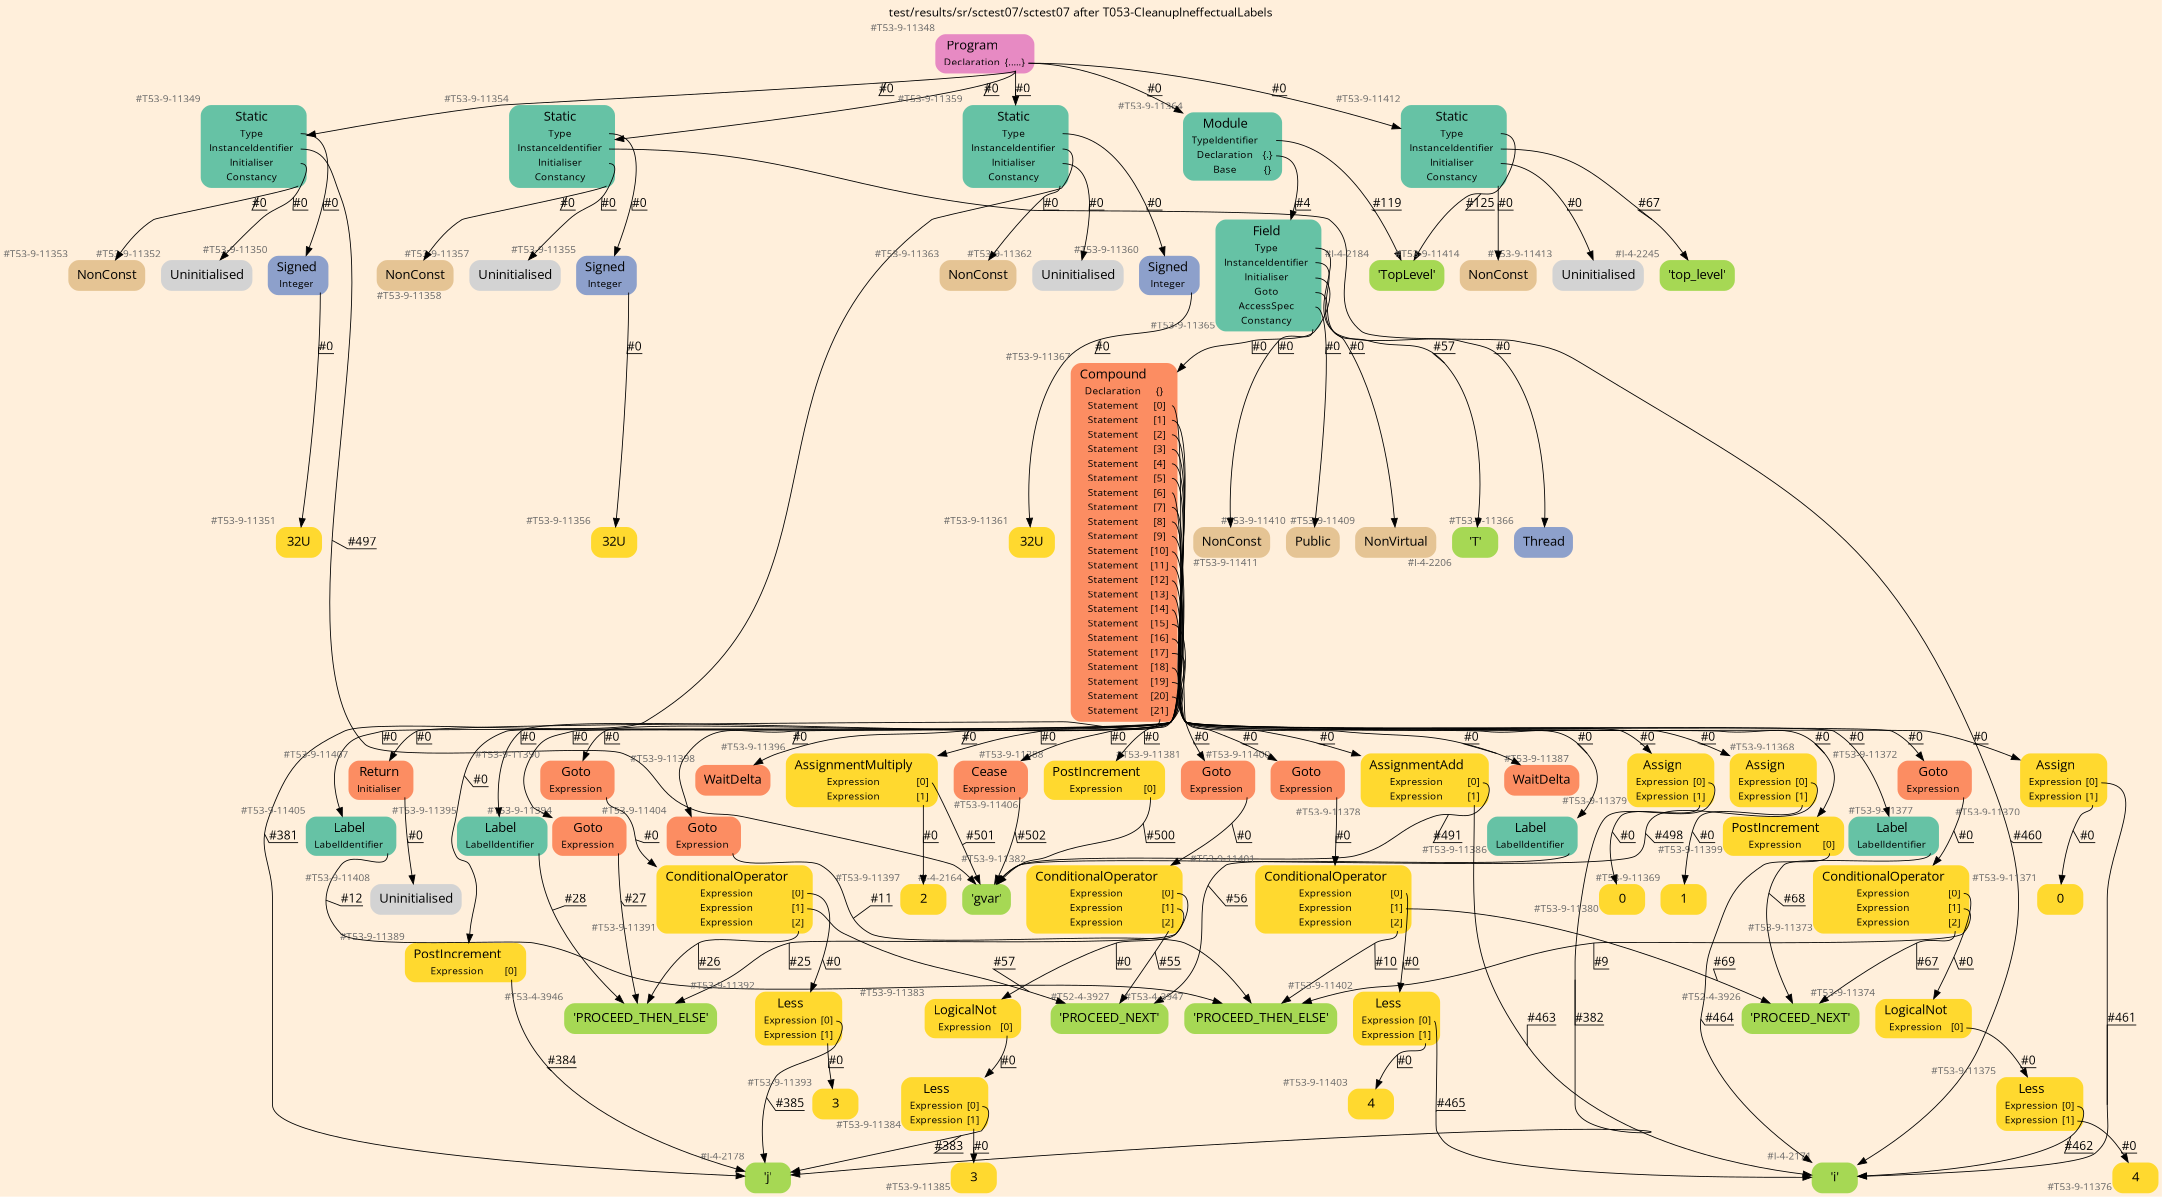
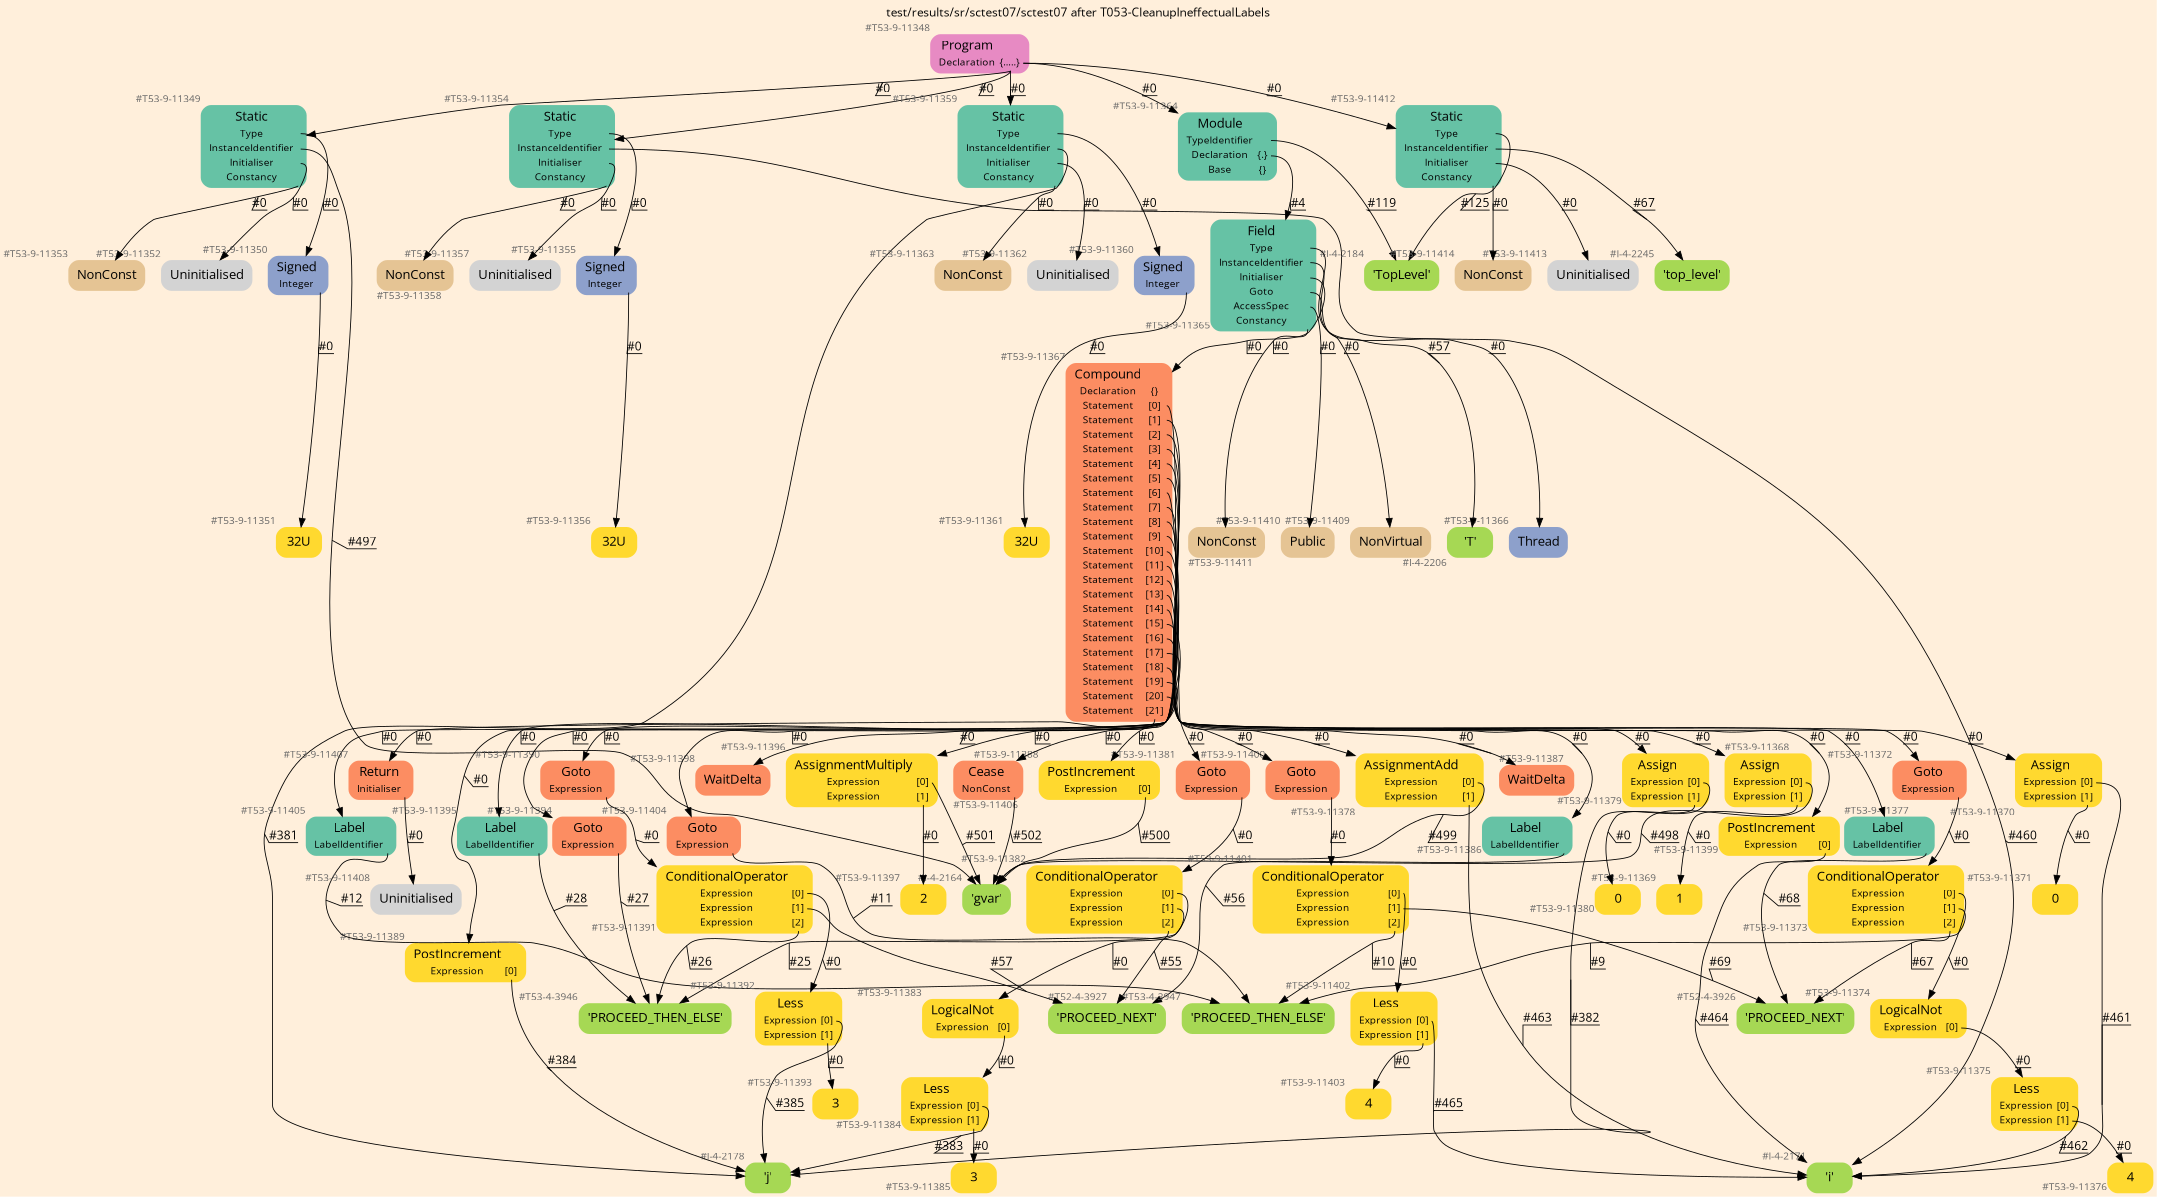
(990, 789) -> (987, 789)
(1448, 836) -> (1443, 836)
